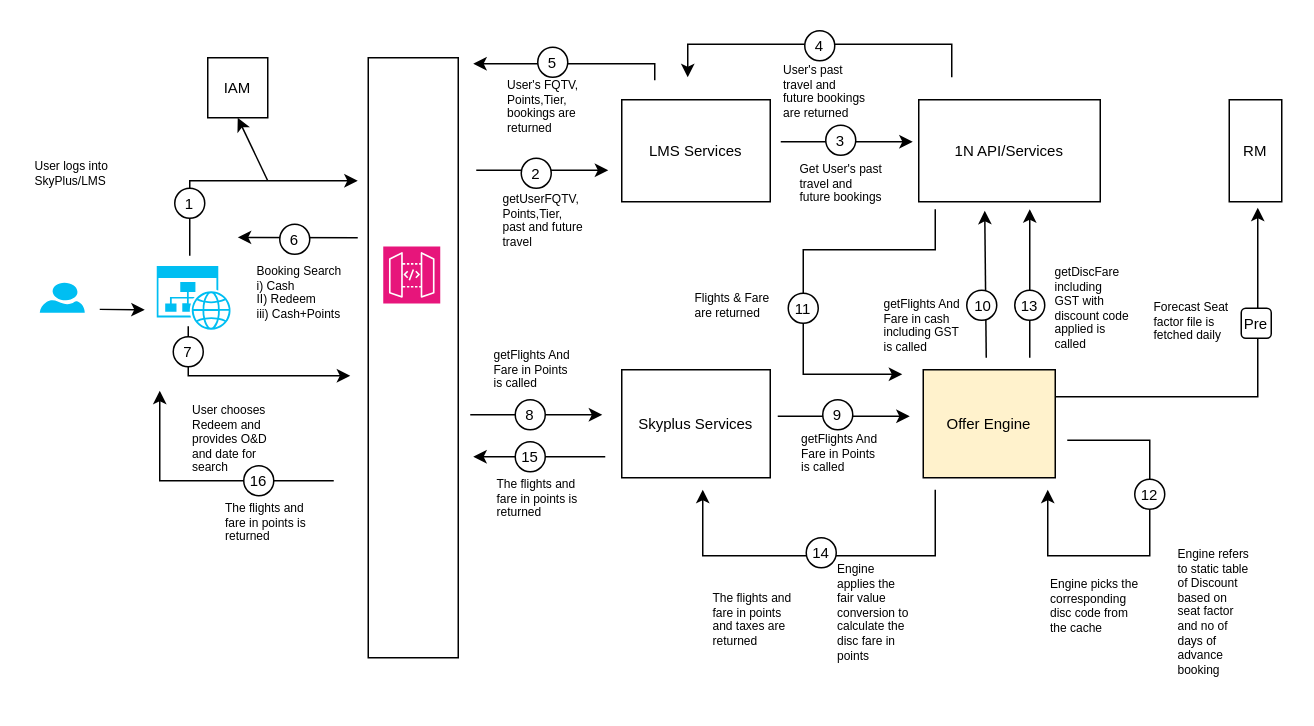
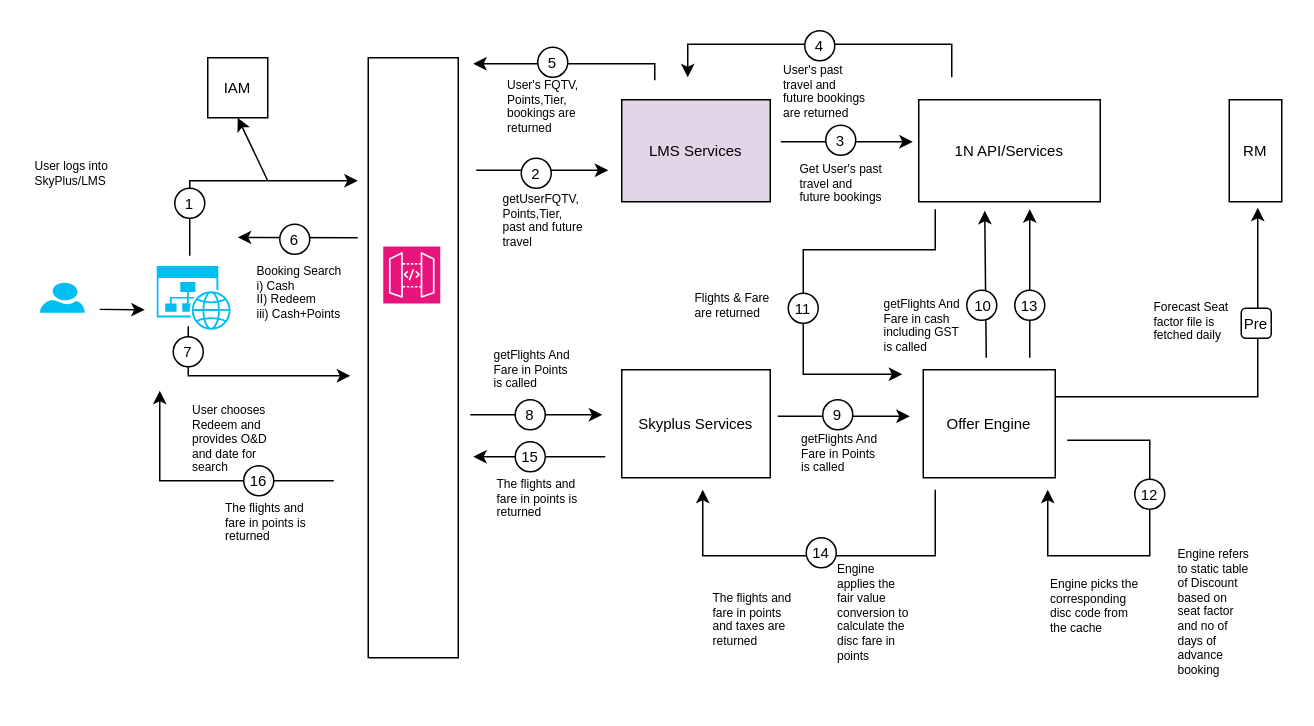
(696, 151) -> (696, 151)
(1091, 297) -> none
(989, 424) -> (989, 424)
